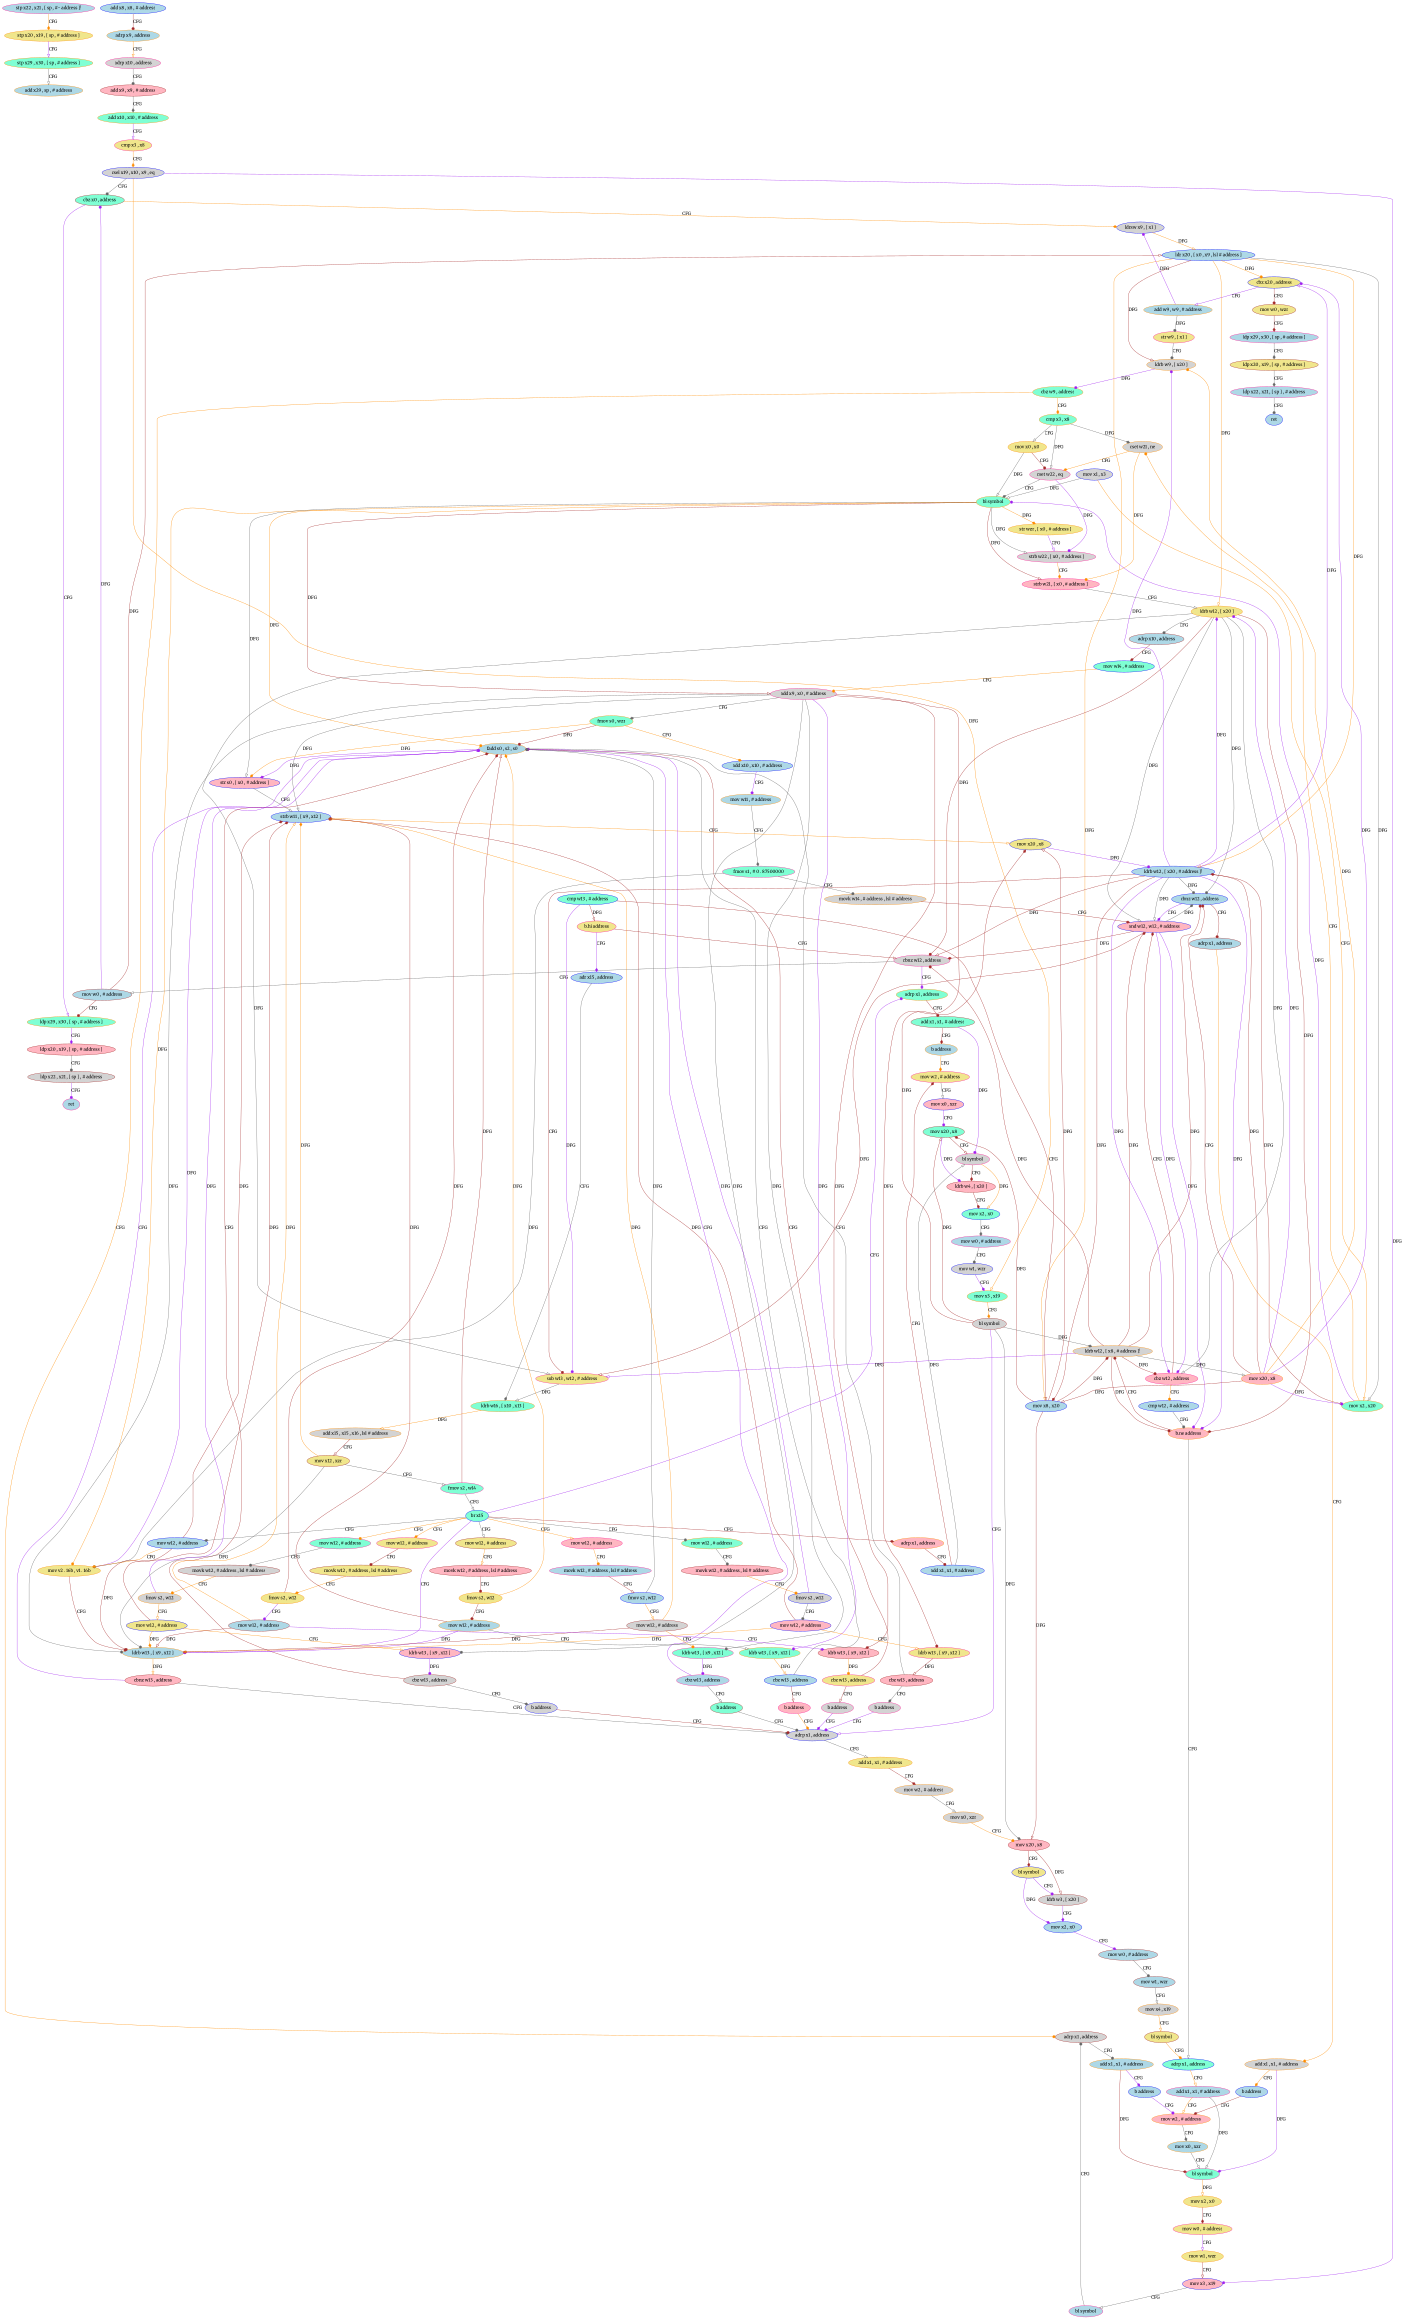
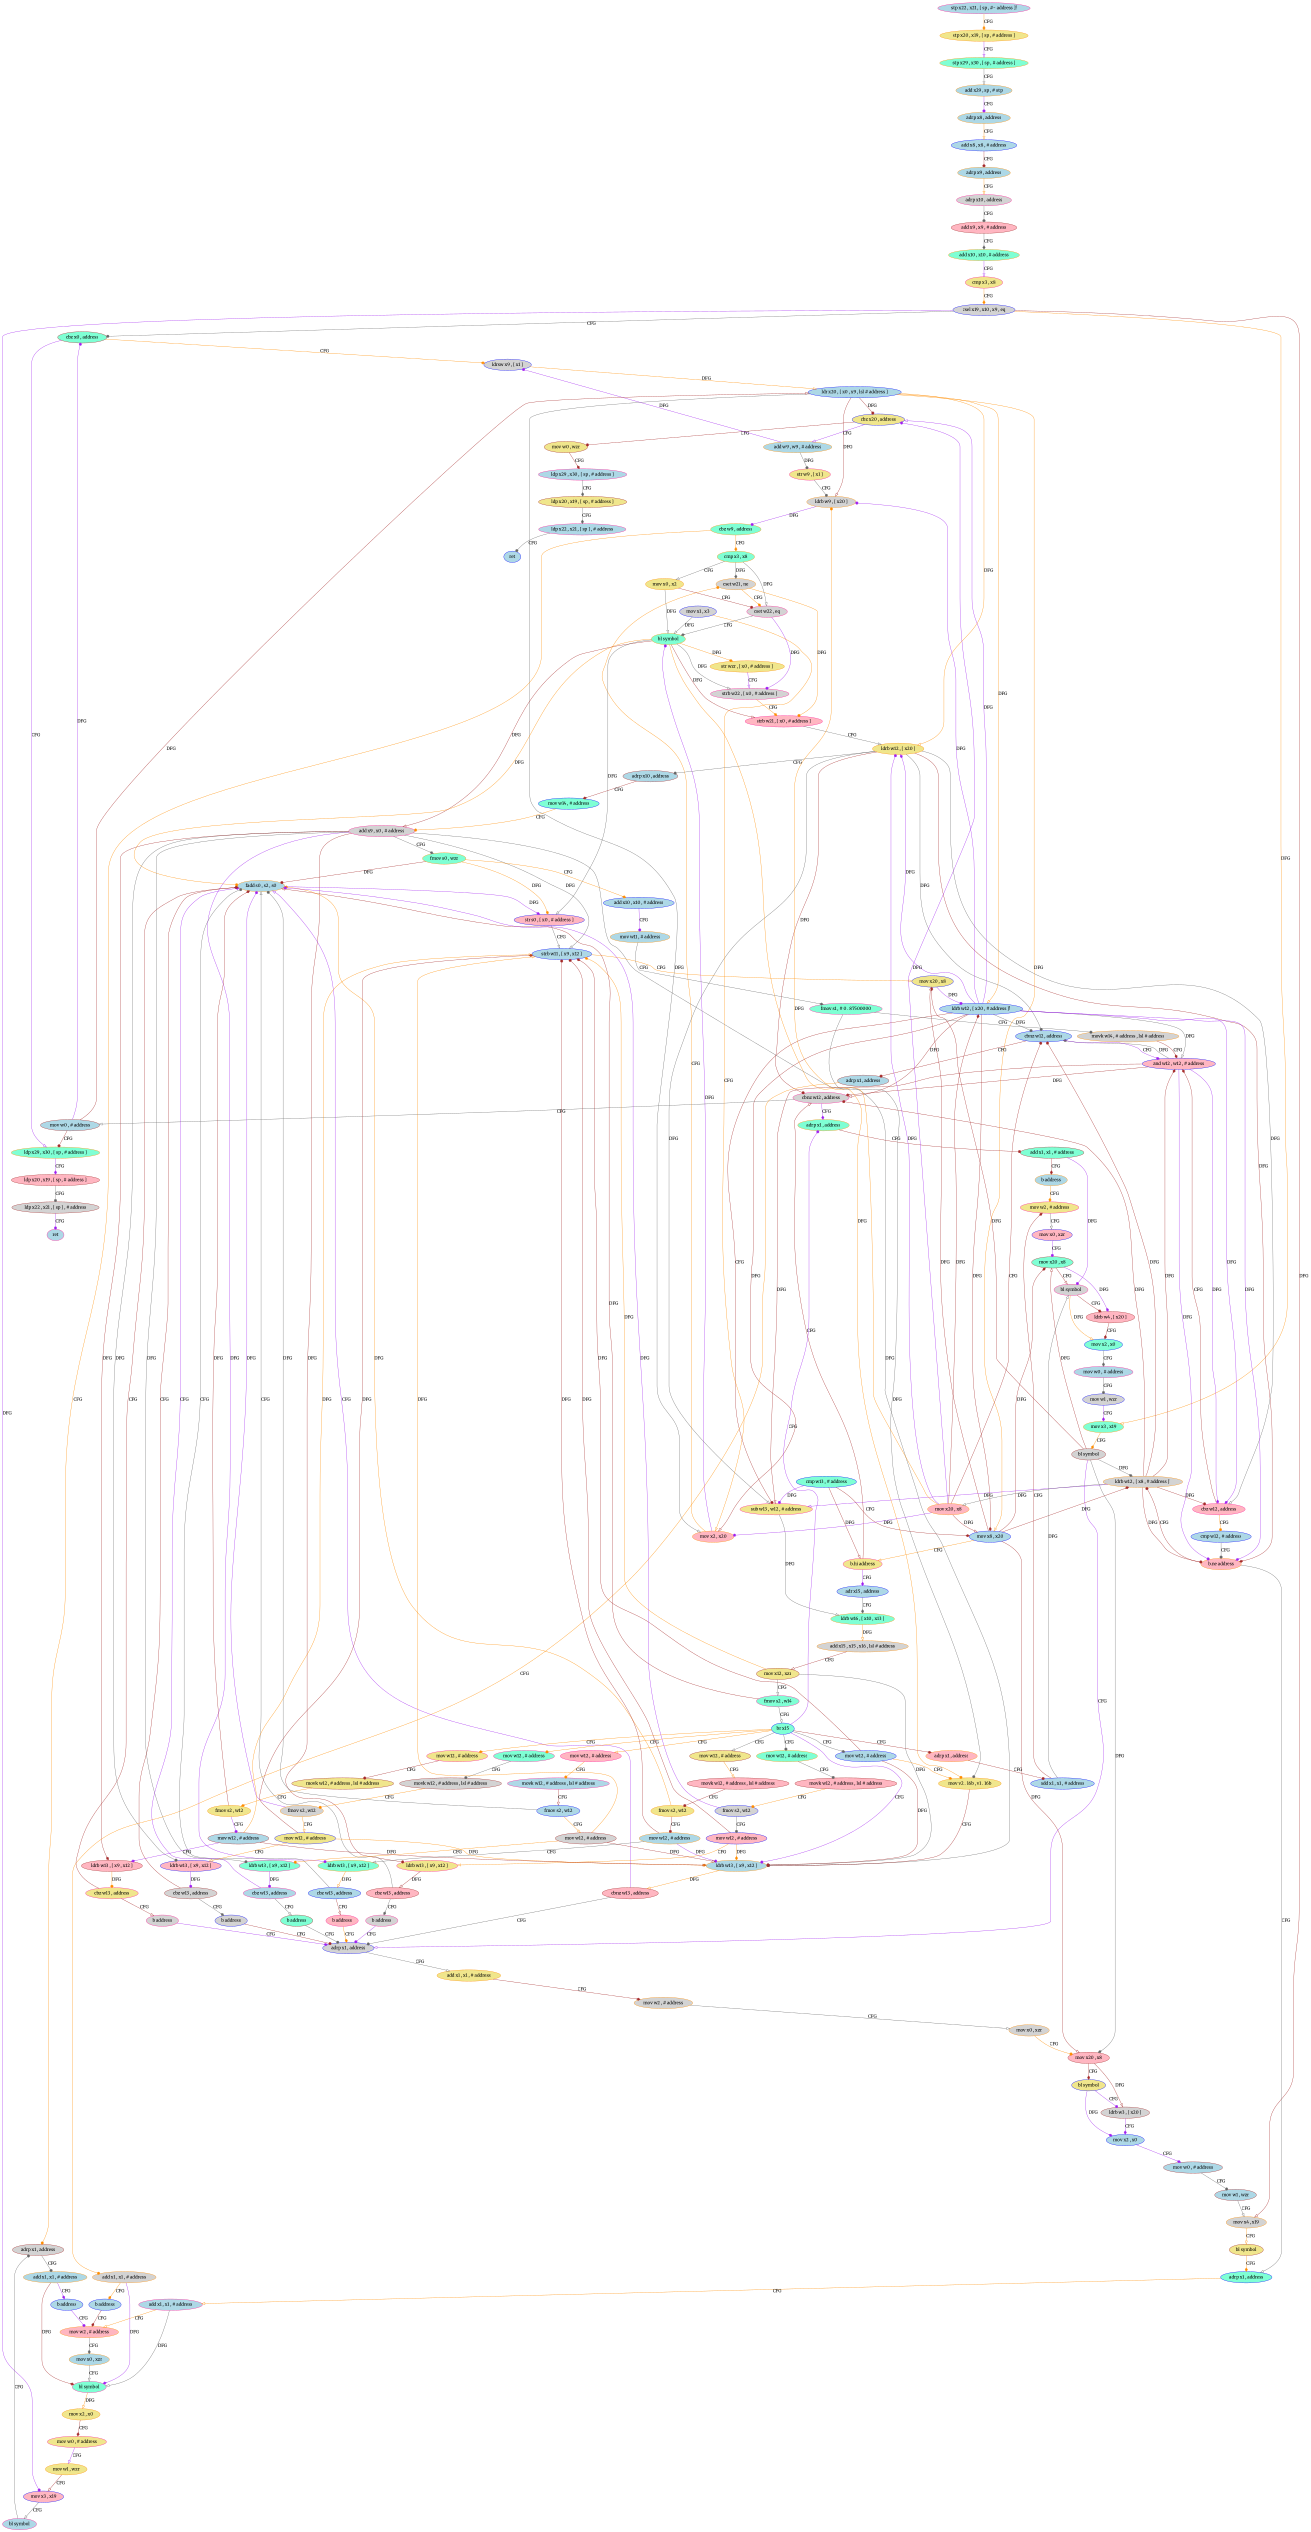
(49, 90) -> (984, 90)
none -> (984, 118)
(1241, 268) -> (866, 405)
(1027, 447) -> (665, 584)
(1145, 772) -> none
(984, 1007) -> (894, 1529)
(187, 1060) -> none
none -> (1299, 1133)
(1362, 1406) -> (713, 1537)
none -> (928, 1550)
